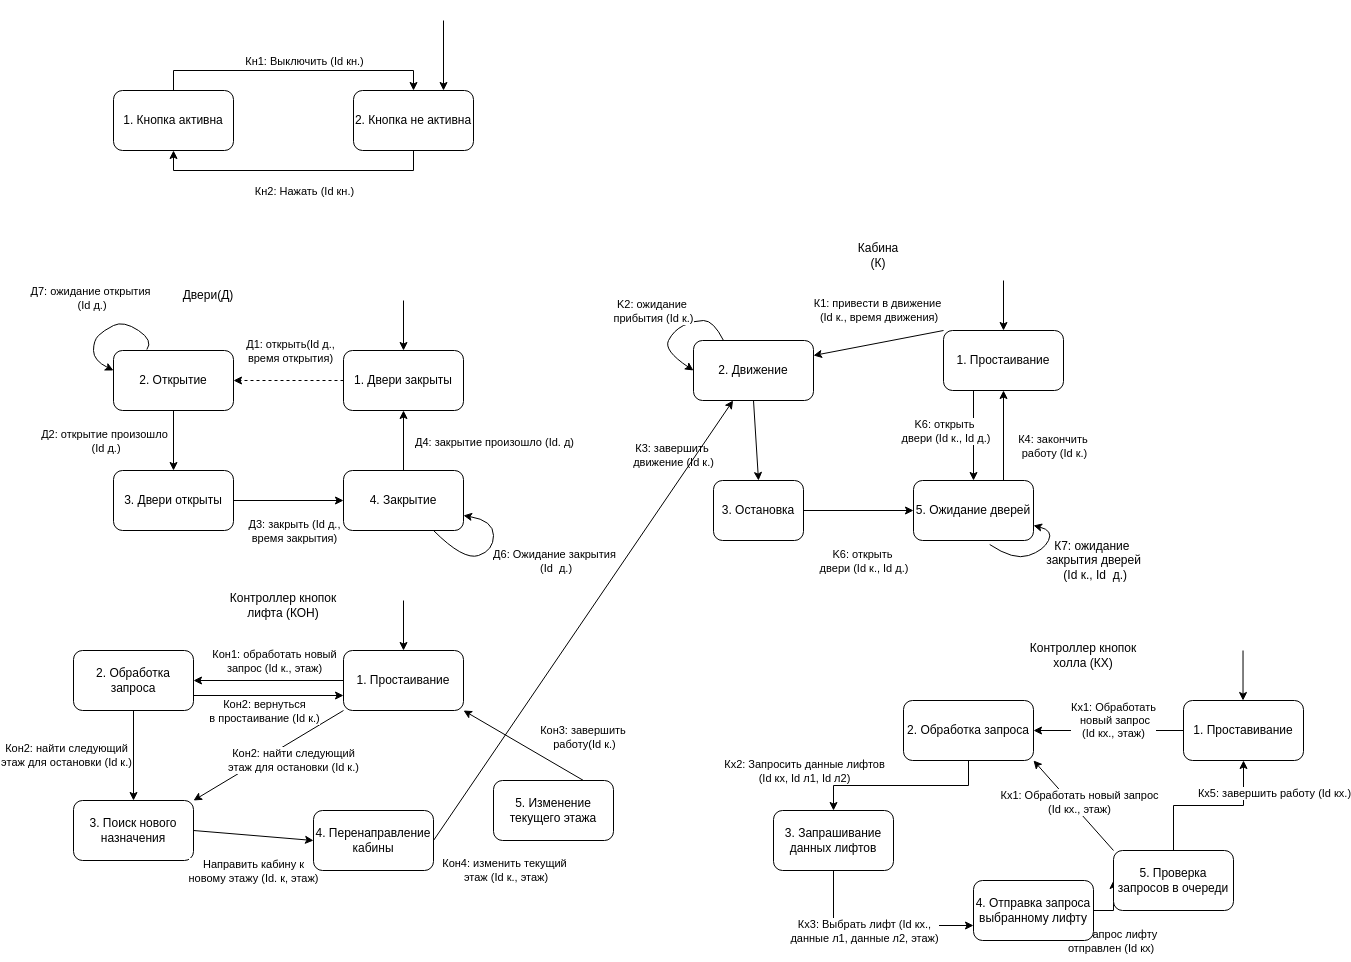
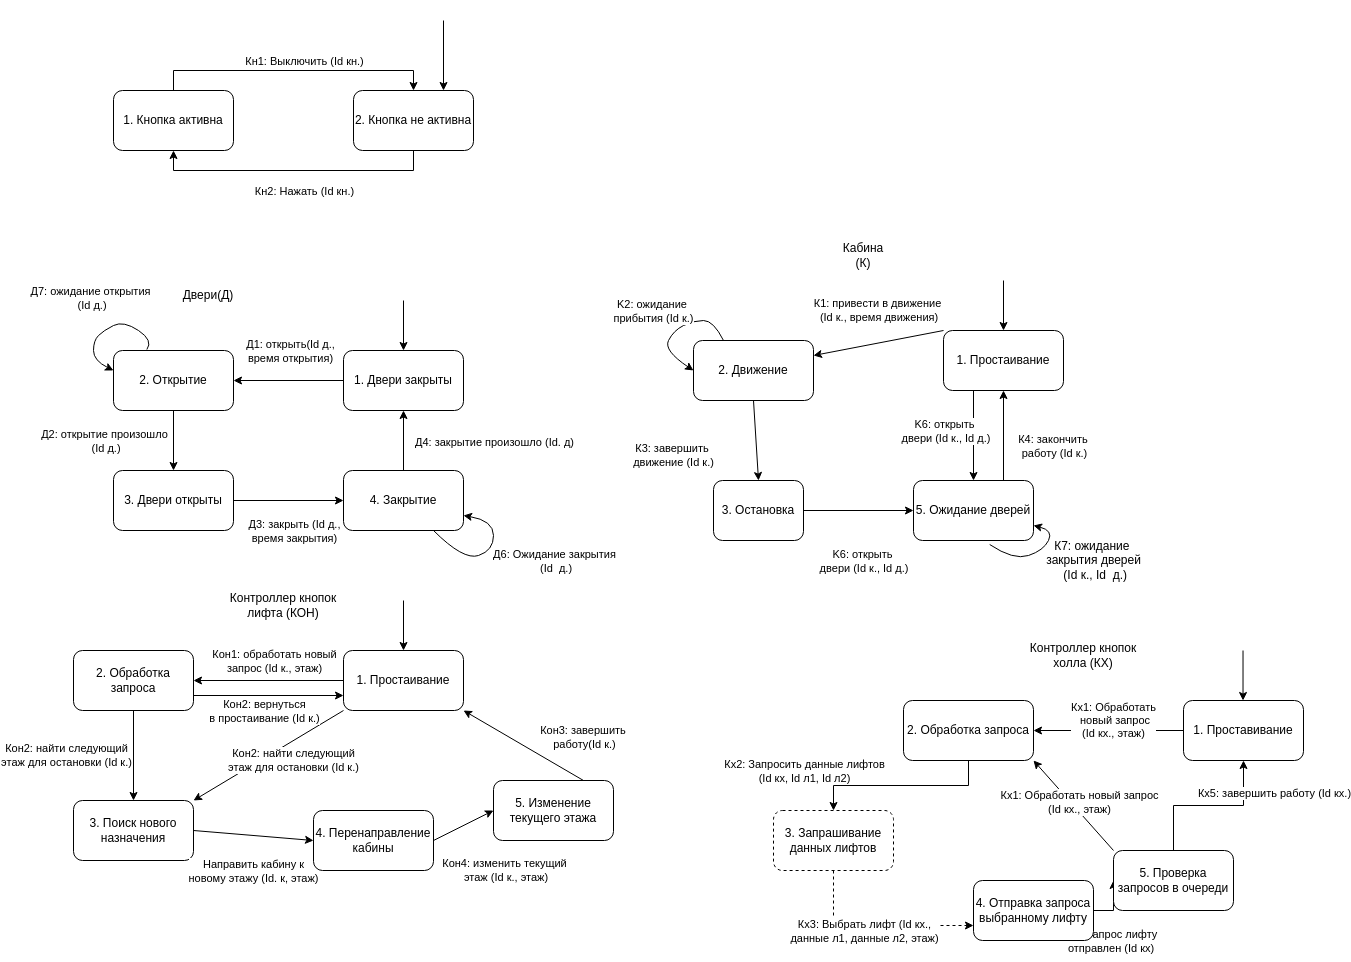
(879, 256) -> (864, 256)
(291, 381) -> (291, 381)
(581, 624) -> (461, 827)
(834, 841) -> (834, 841)
(834, 895) -> (834, 895)
